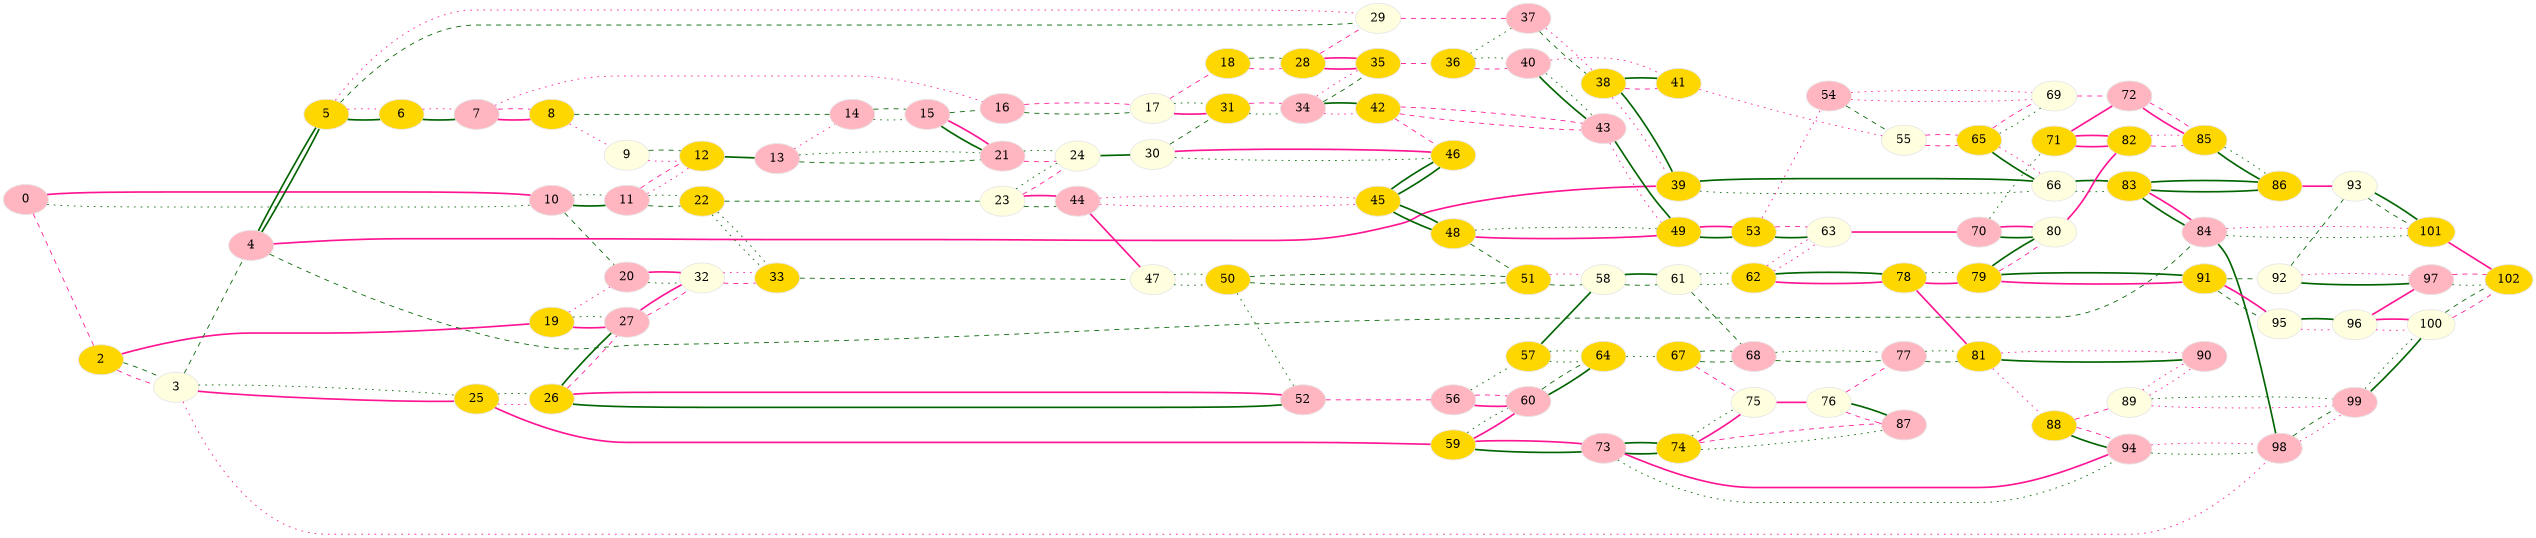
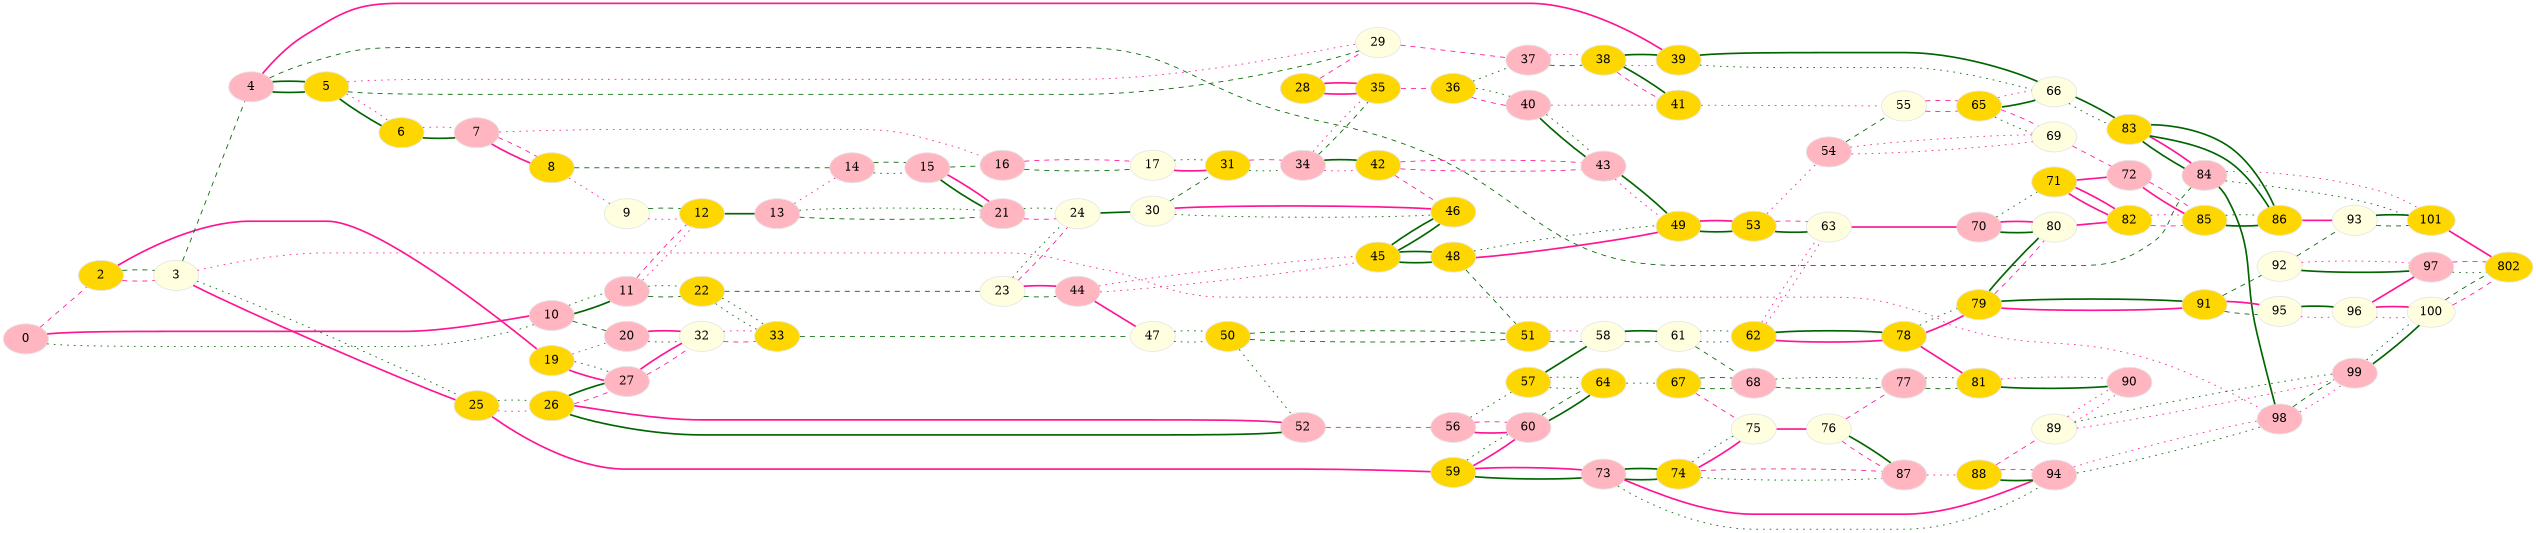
(1228, 63) -> none
(2509, 280) -> (2509, 267)
(2017, 391) -> (1942, 475)
